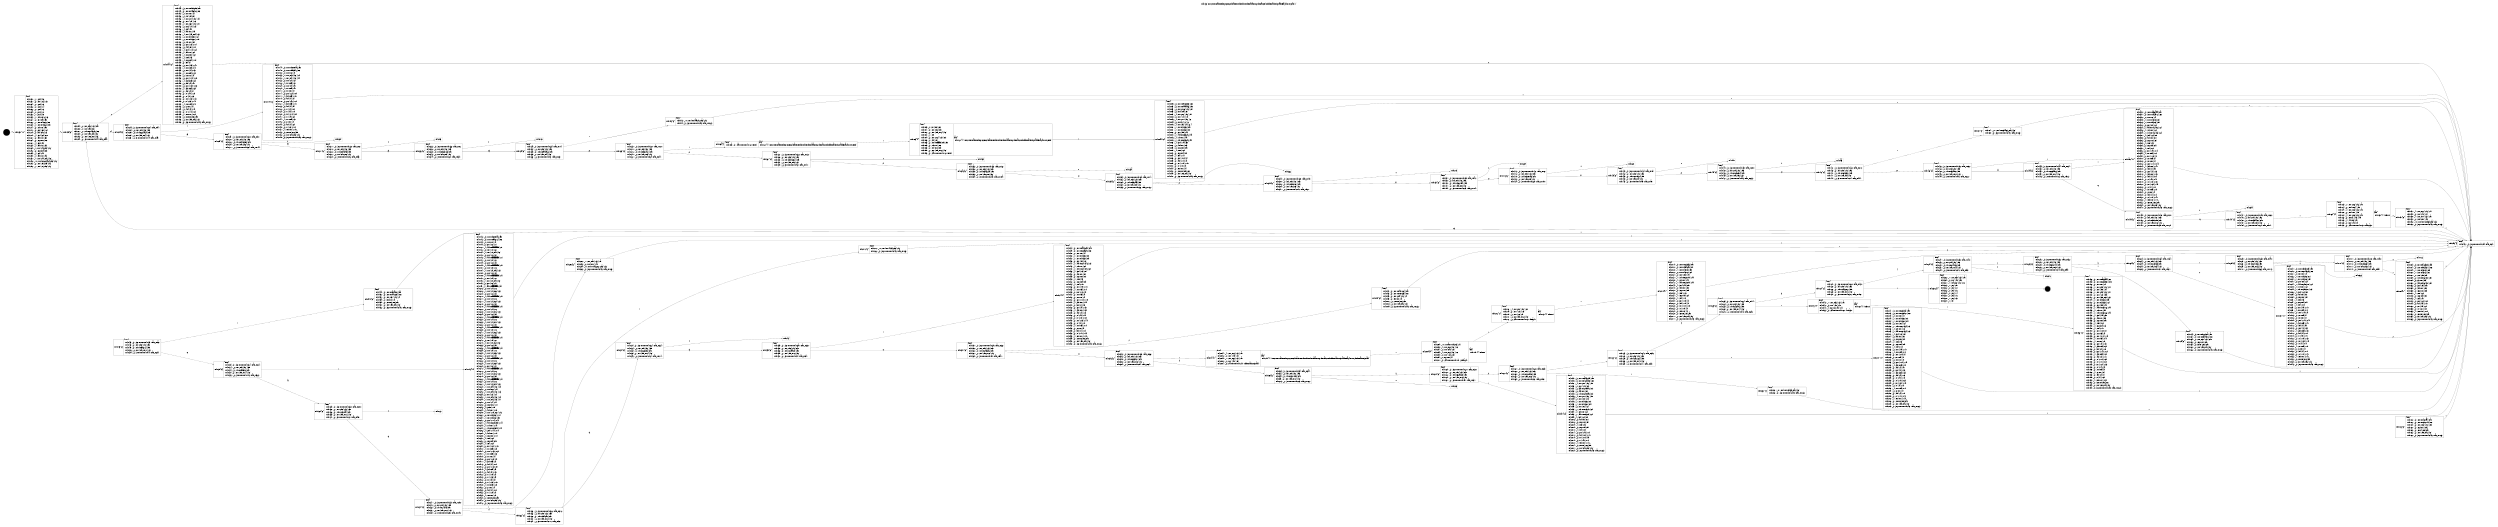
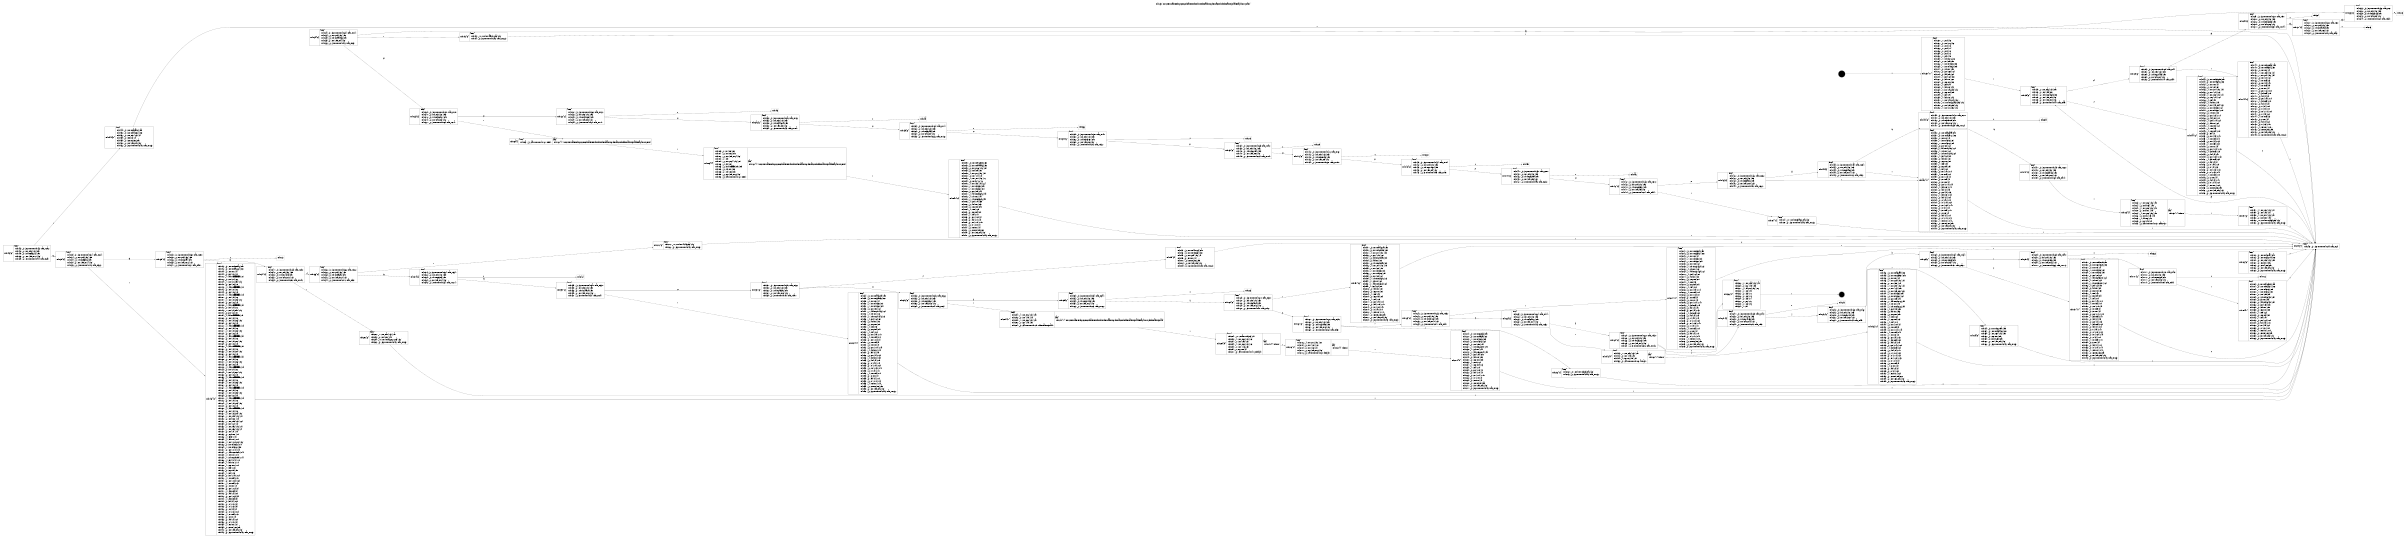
(488, 151) -> (1351, 31)
